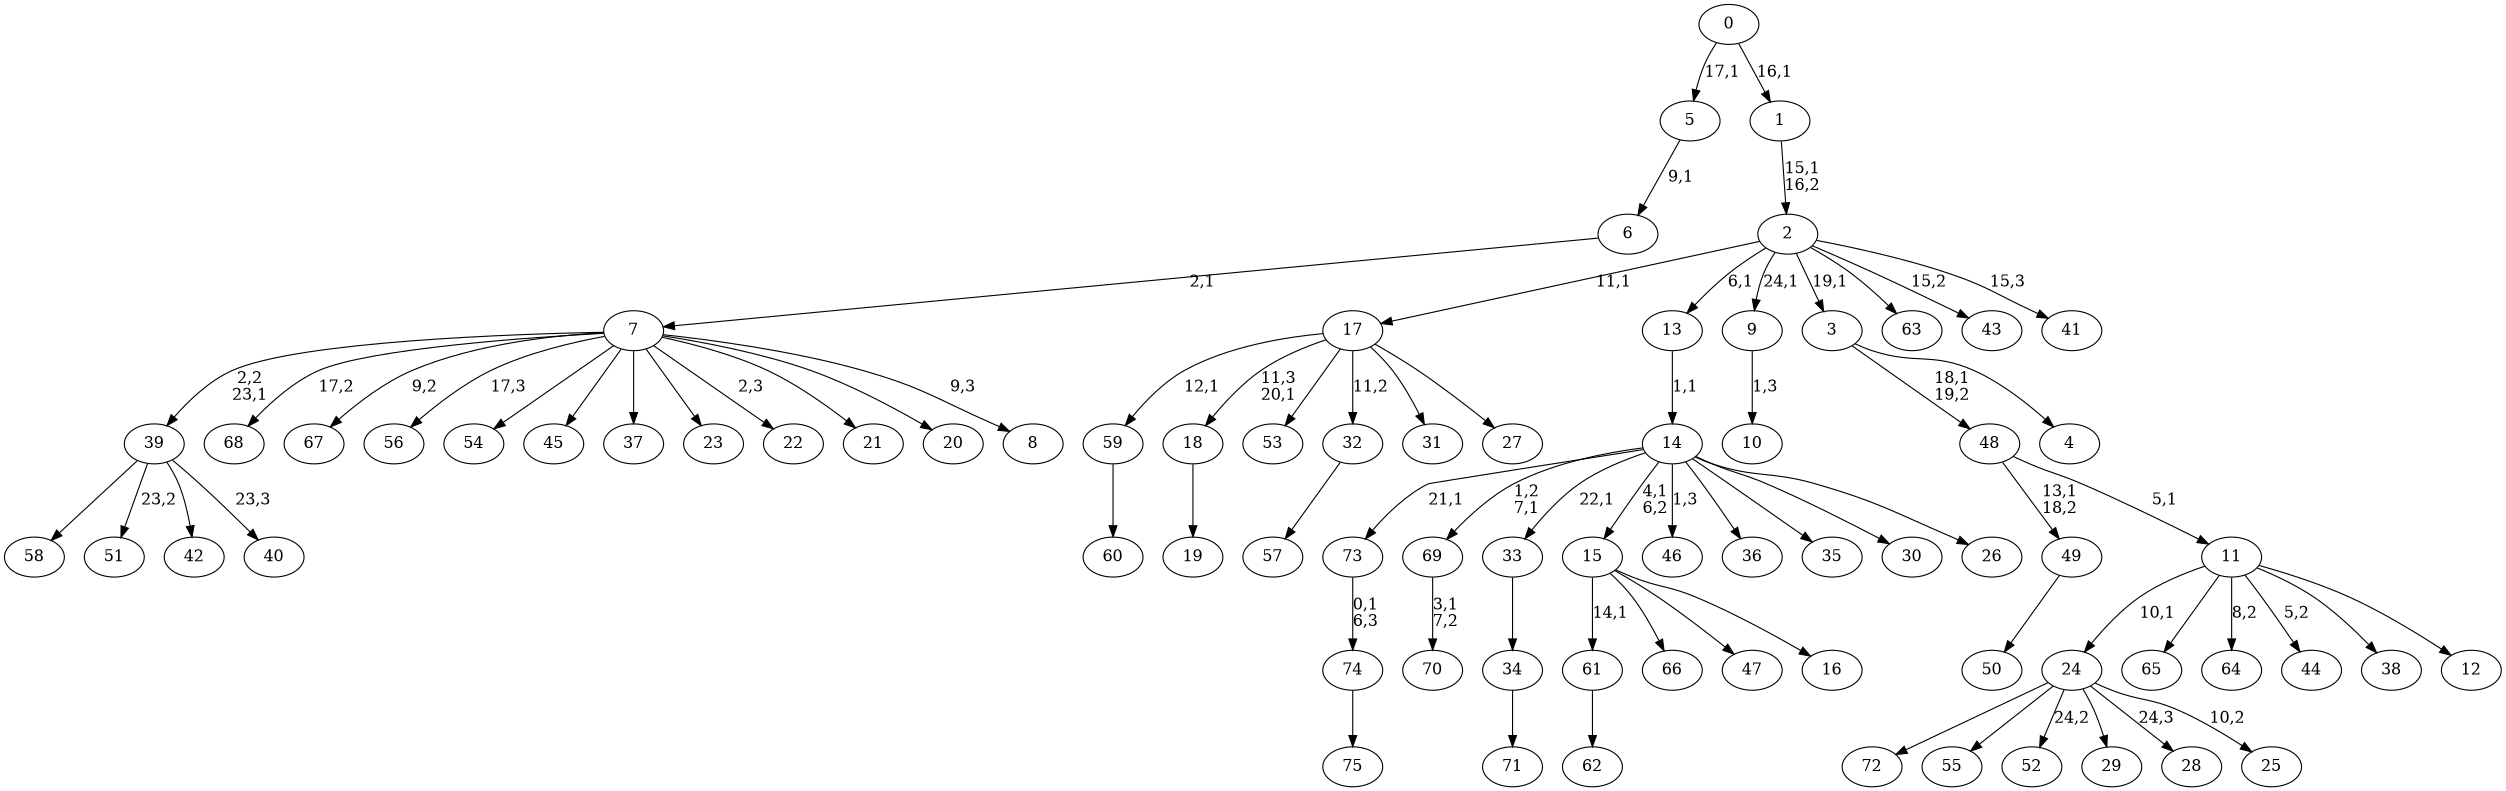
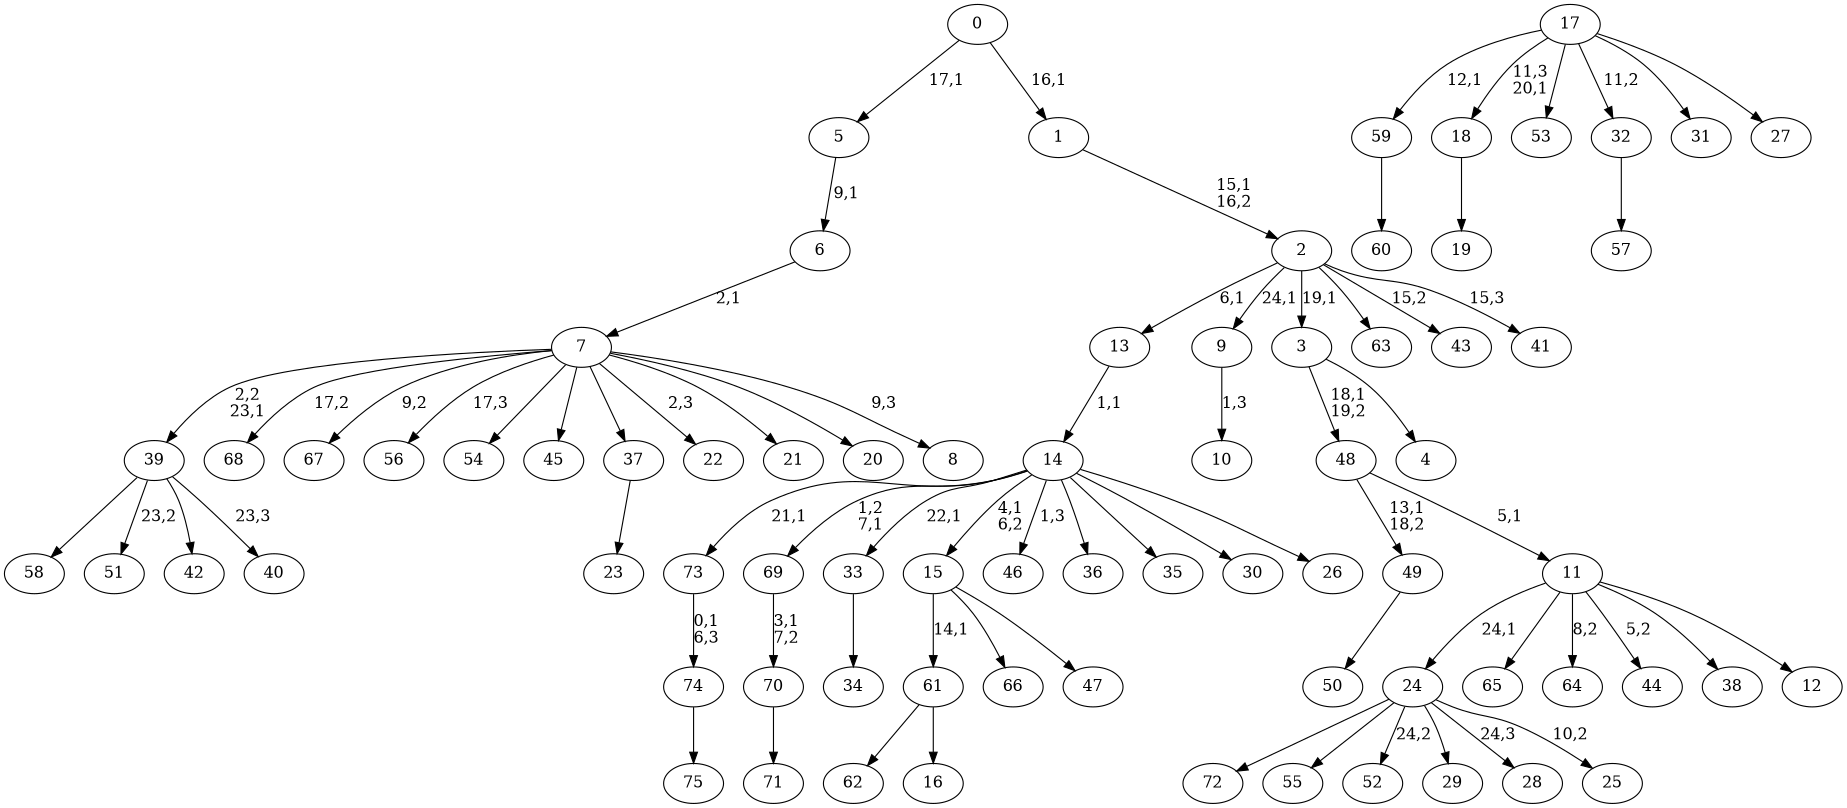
(1576, 281) -> none
(670, 383) -> (625, 511)
(1711, 604) -> (933, 730)
(2157, 614) -> (1499, 630)
(1513, 713) -> (773, 730)
